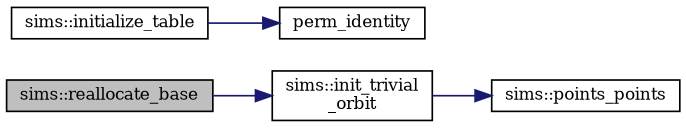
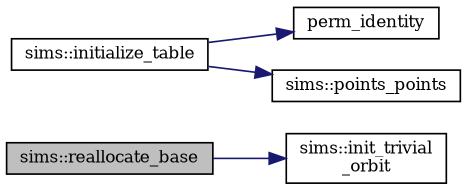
(454, 96) -> (232, 69)
